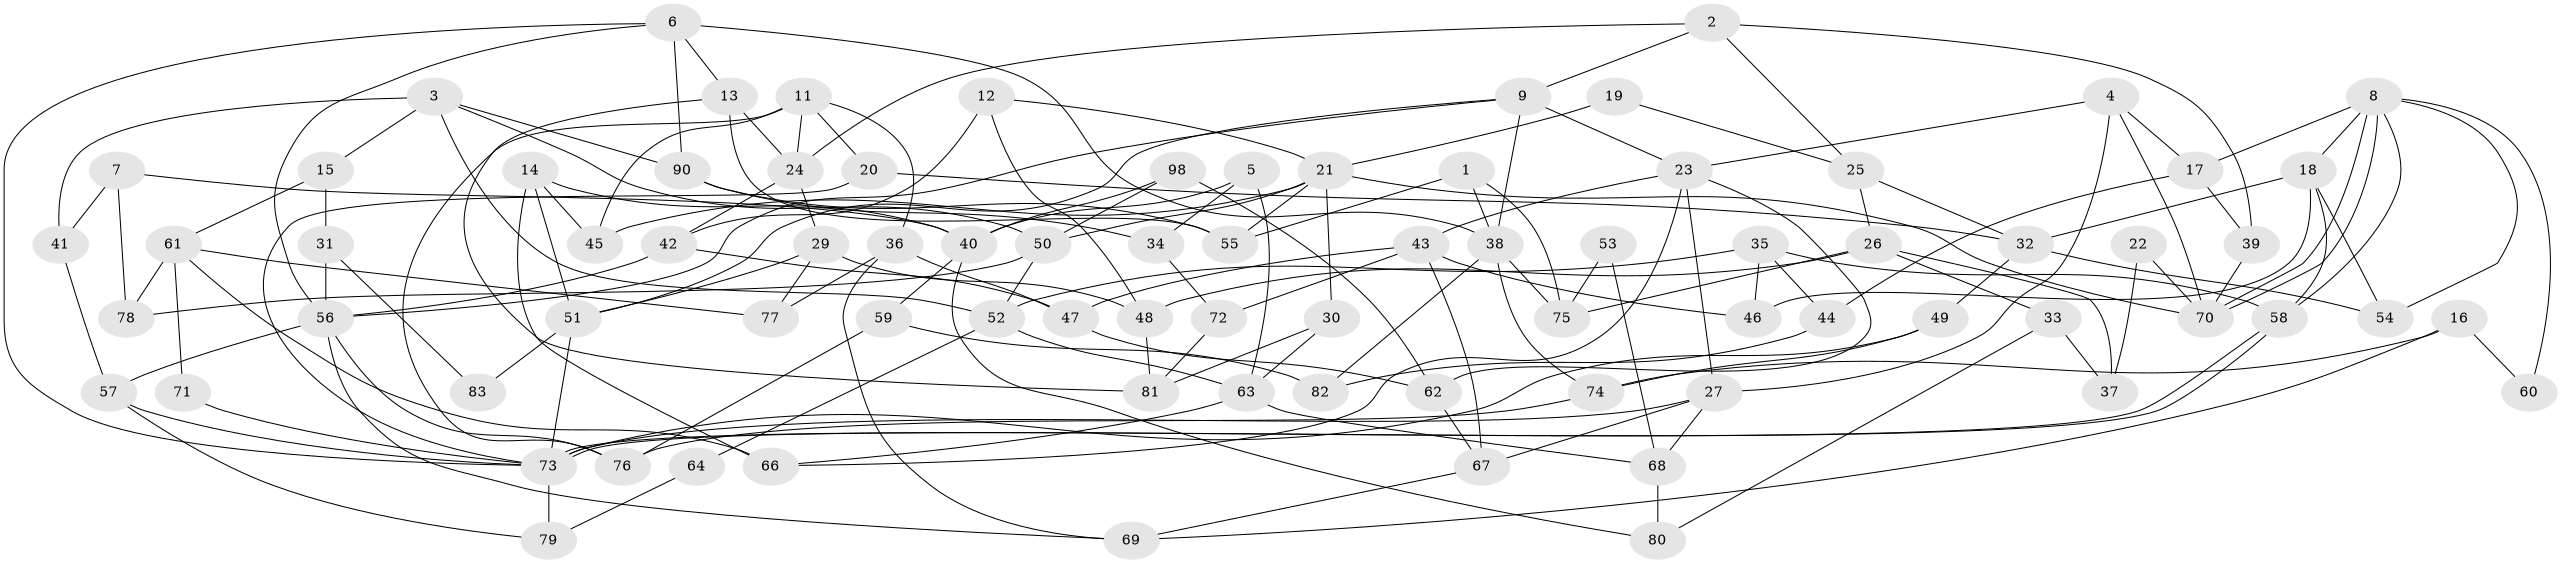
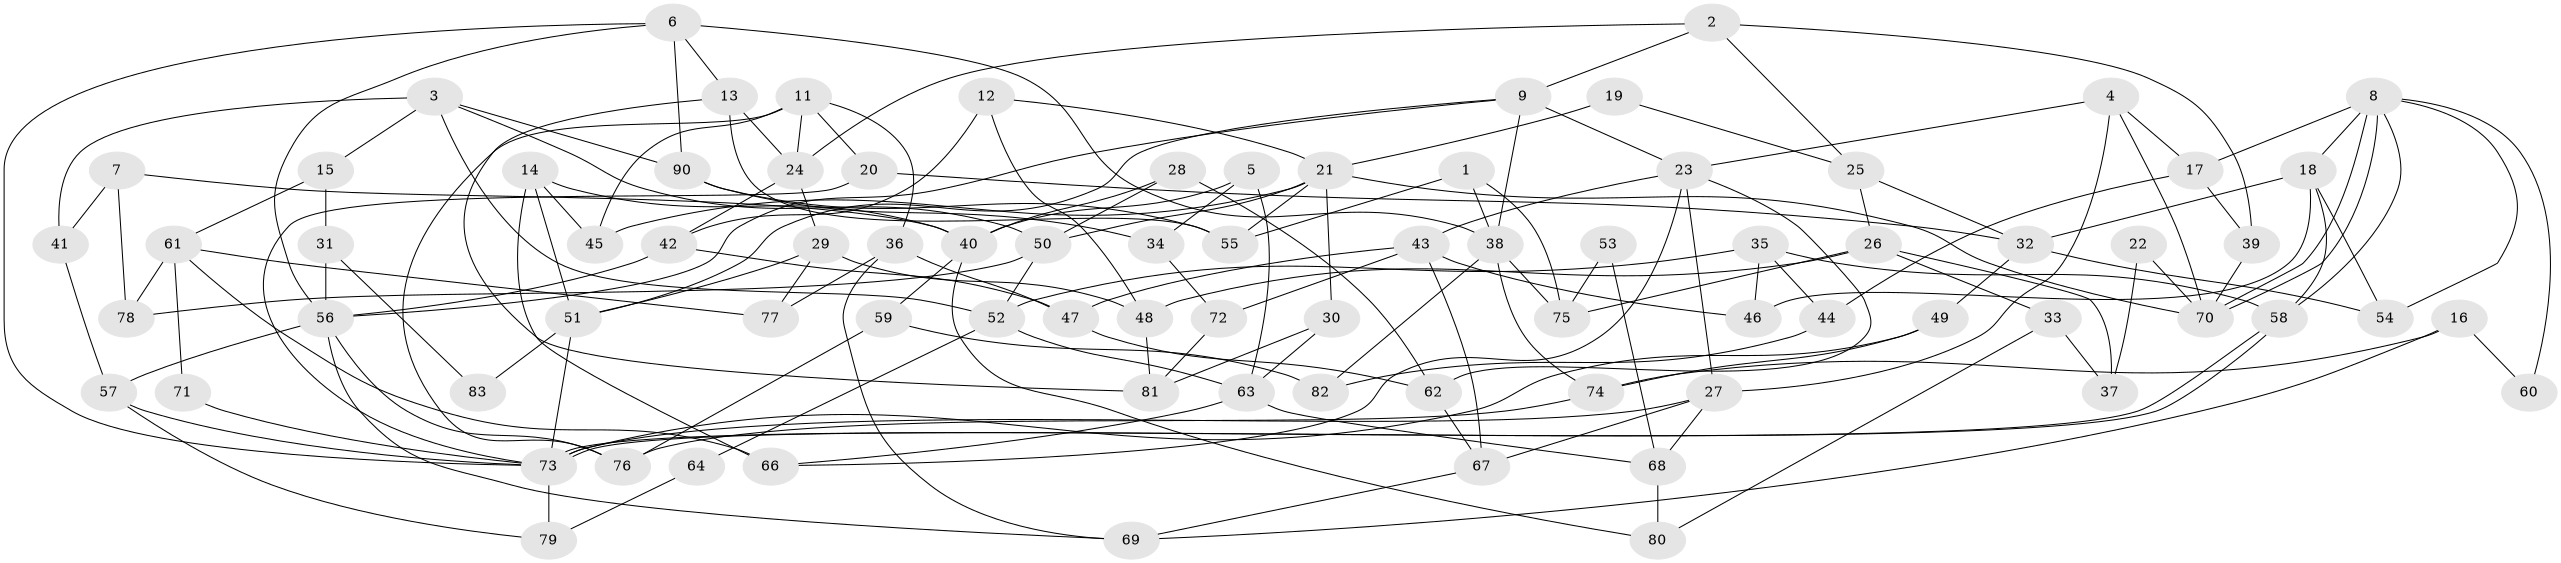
(1178, 171) -> (1178, 171)
